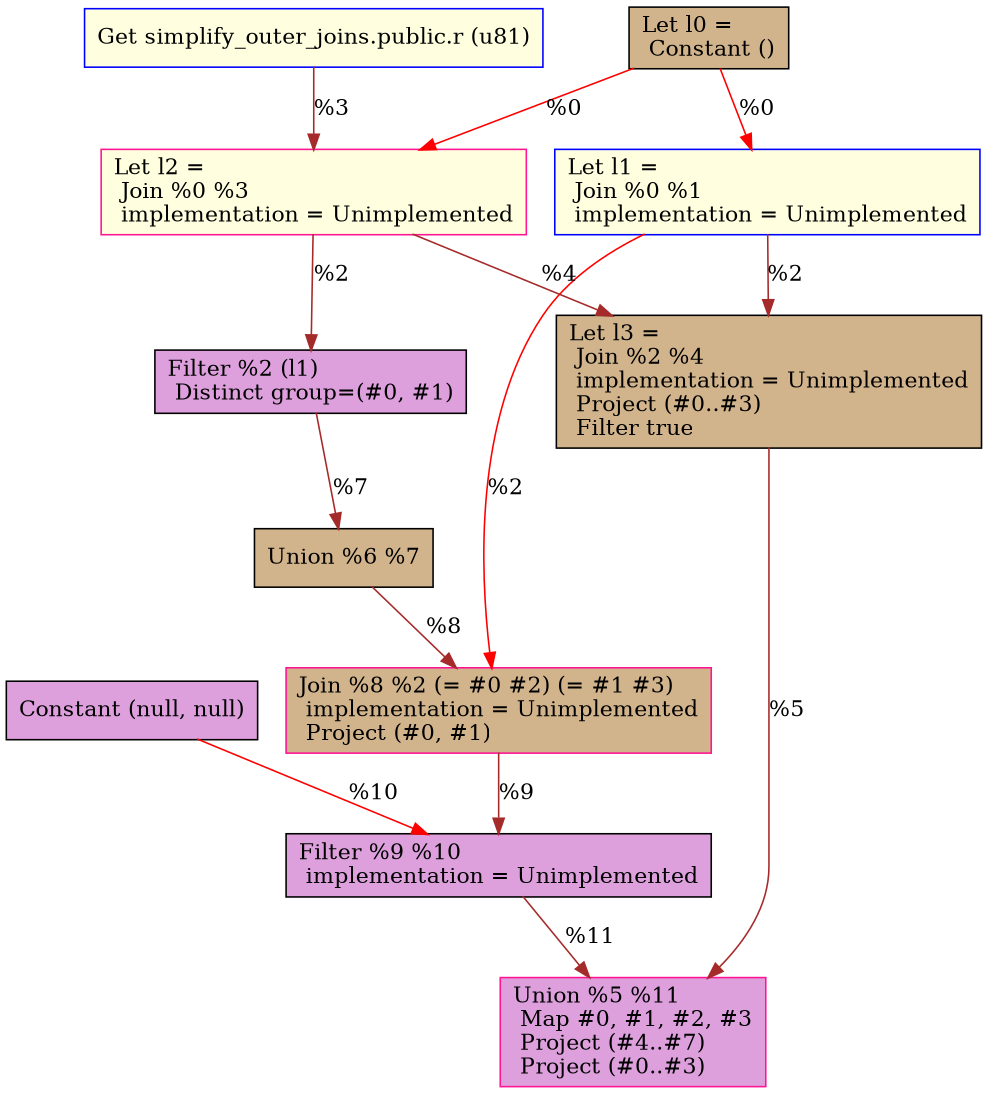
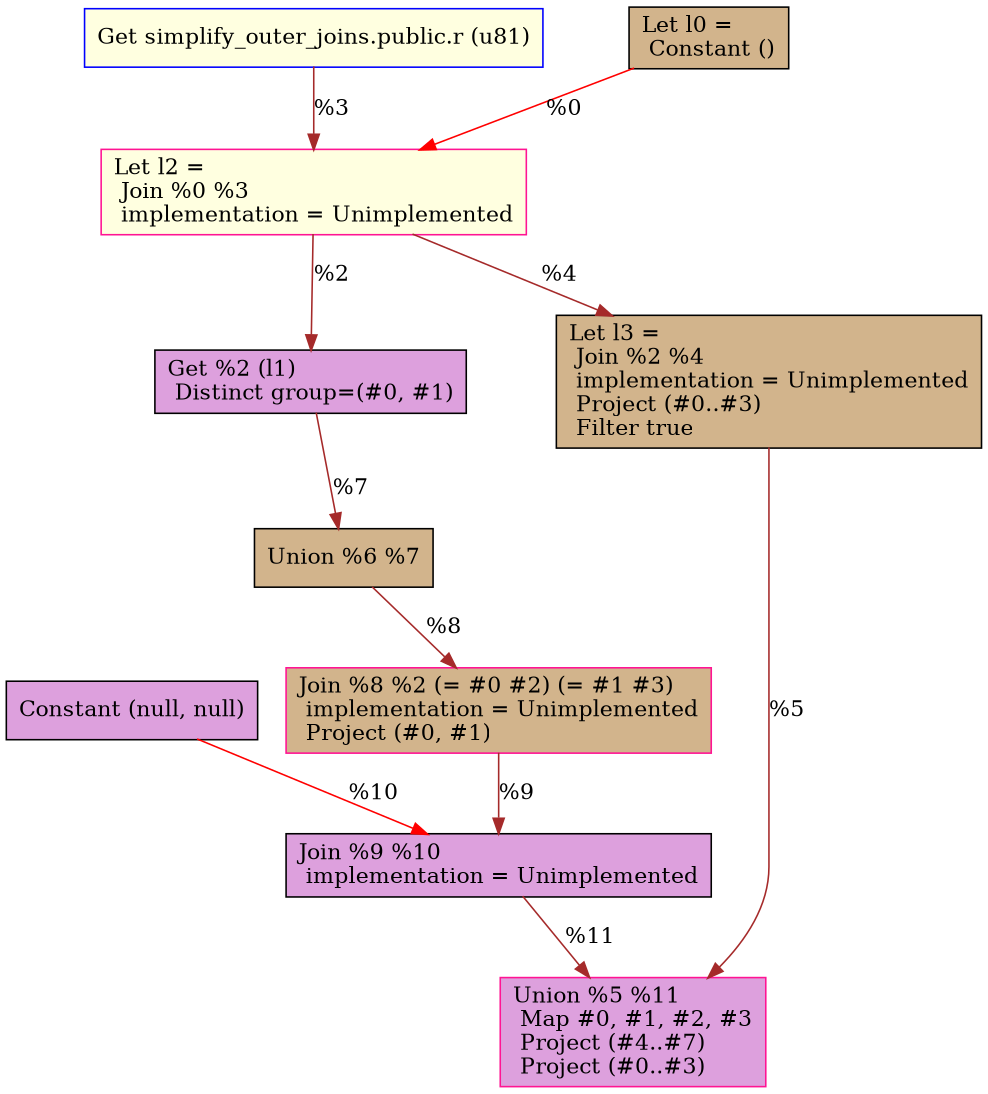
(767, 192) -> none
(311, 382) -> (311, 382)
(499, 865) -> (499, 865)
